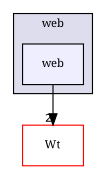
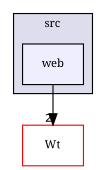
(53, 24) -> (53, 24)
